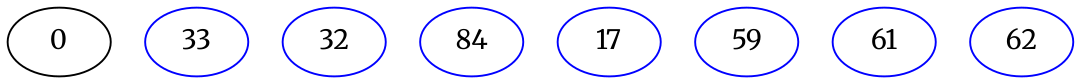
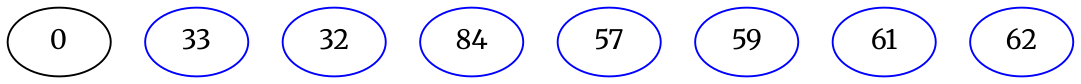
(609, 42) -> (609, 42)
